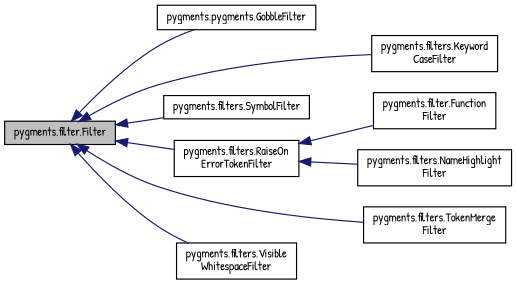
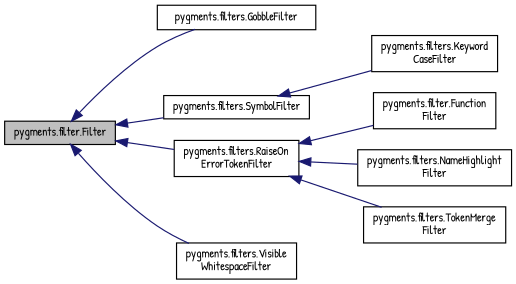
(237, 17) -> (237, 17)
(226, 69) -> (331, 82)
(220, 203) -> (341, 194)
